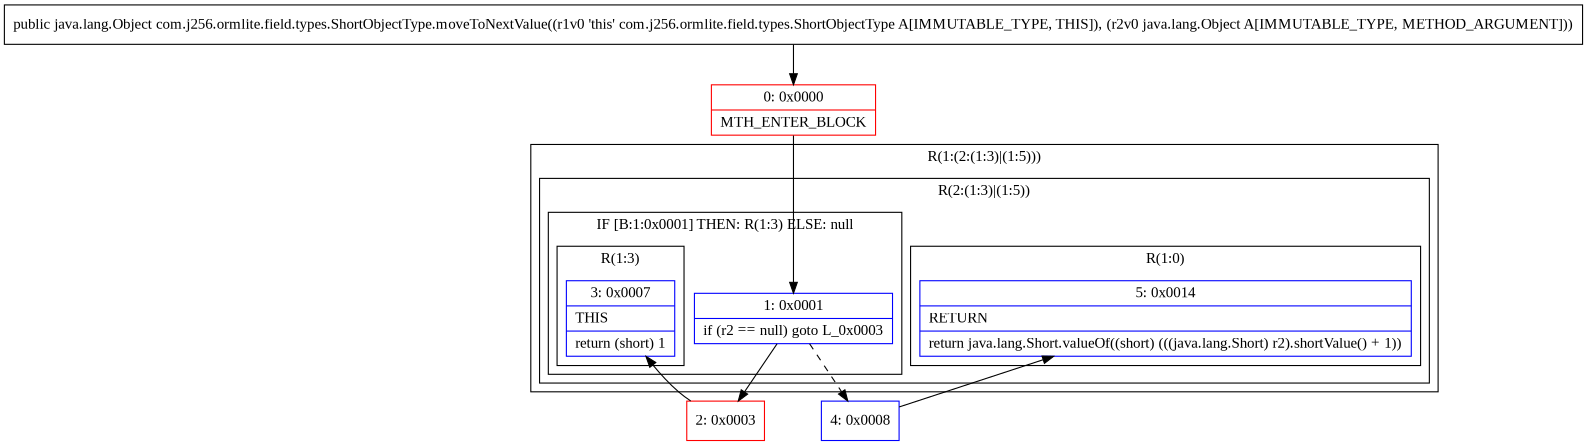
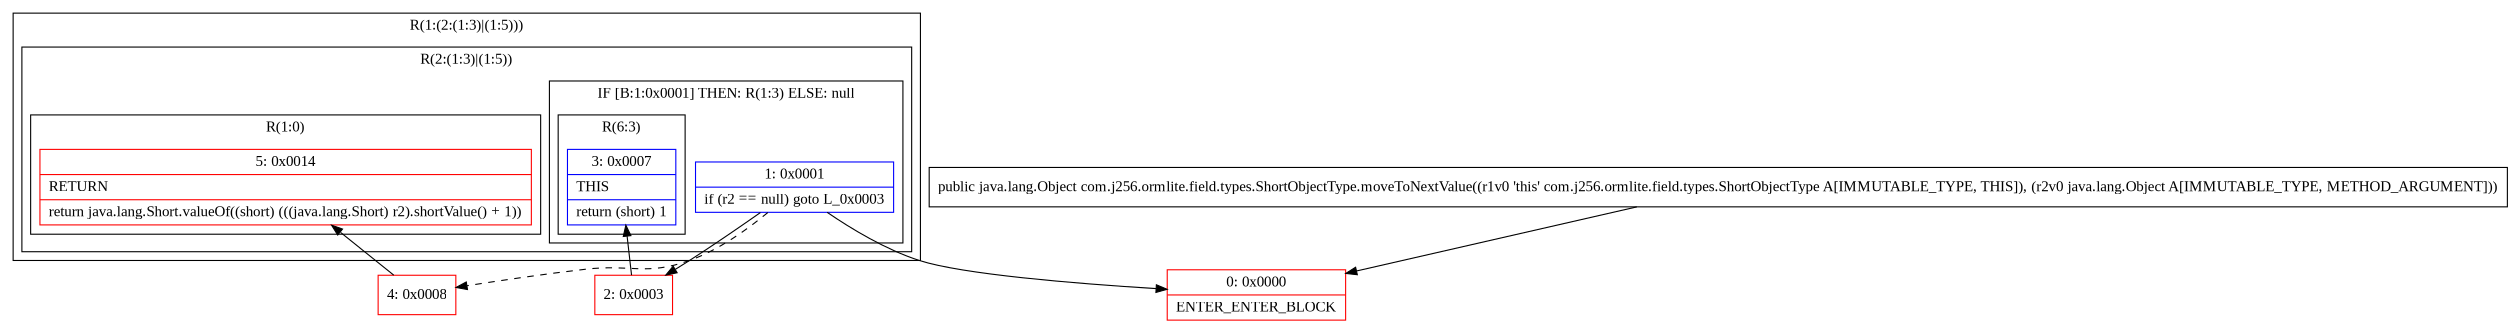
(793, 122) -> (1256, 307)
(793, 205) -> (985, 273)
(621, 259) -> (622, 128)
(1166, 318) -> (286, 187)
(860, 421) -> (417, 295)
